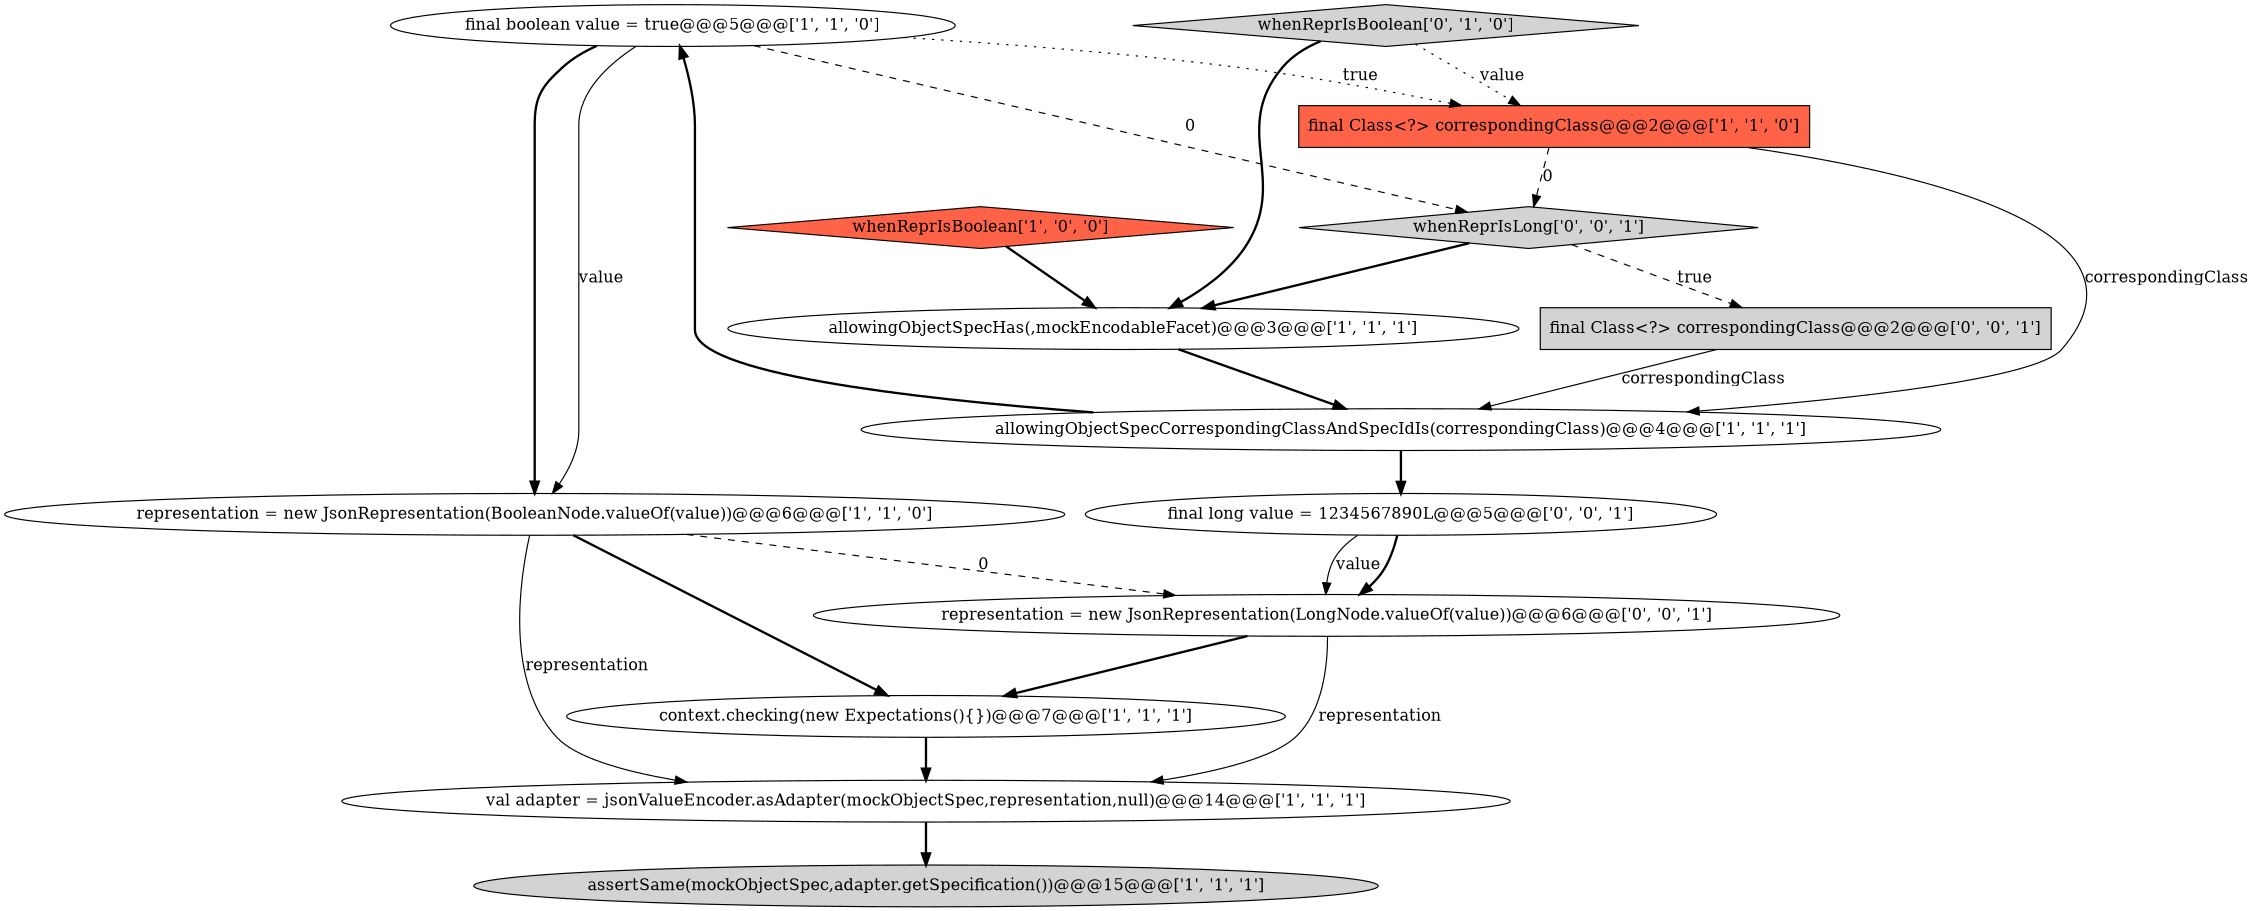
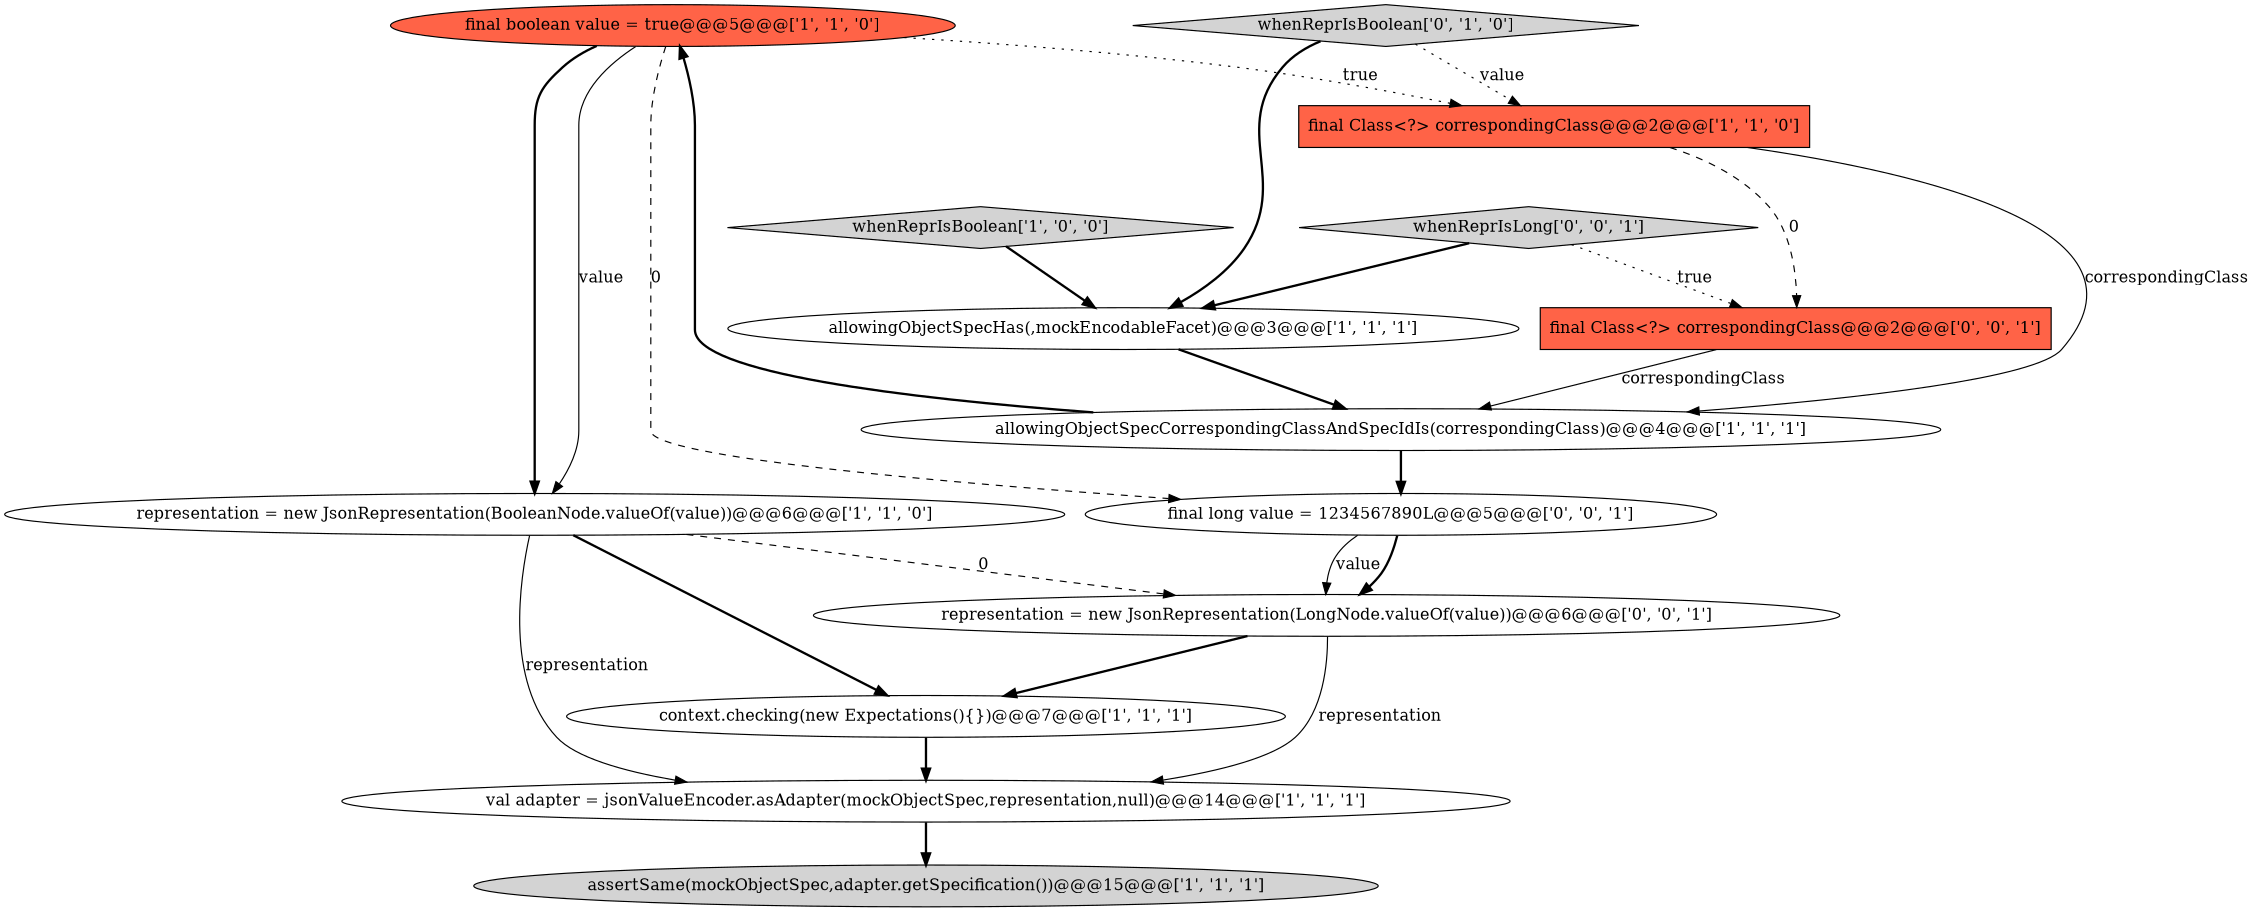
(673, 26) -> (673, 26)
(1105, 128) -> (716, 453)
(1543, 172) -> (1761, 199)
(981, 228) -> (981, 228)
(1651, 274) -> (1651, 274)
(1796, 329) -> (1796, 329)
